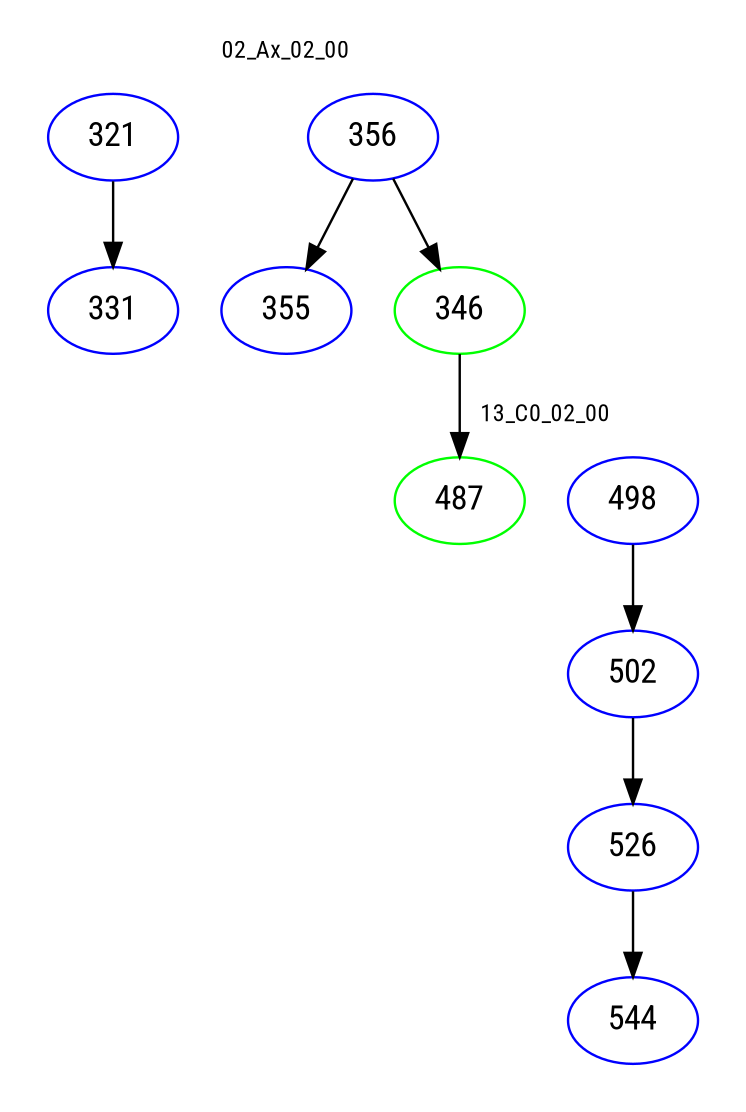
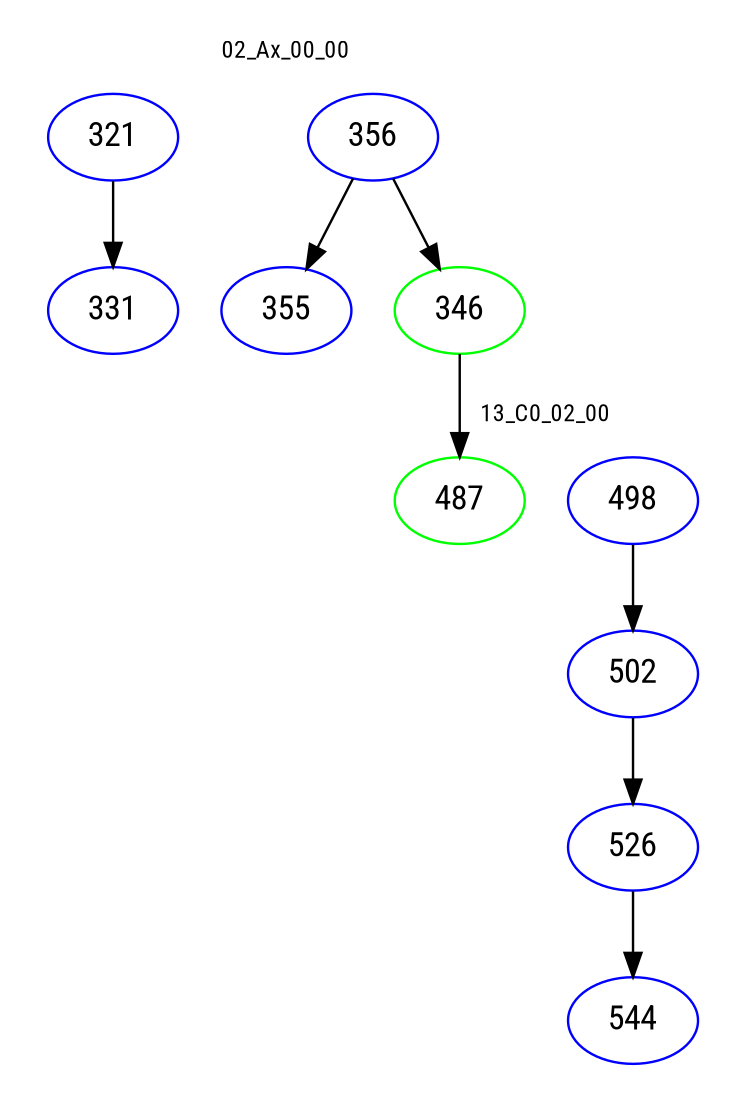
(286, 52) -> (286, 52)
